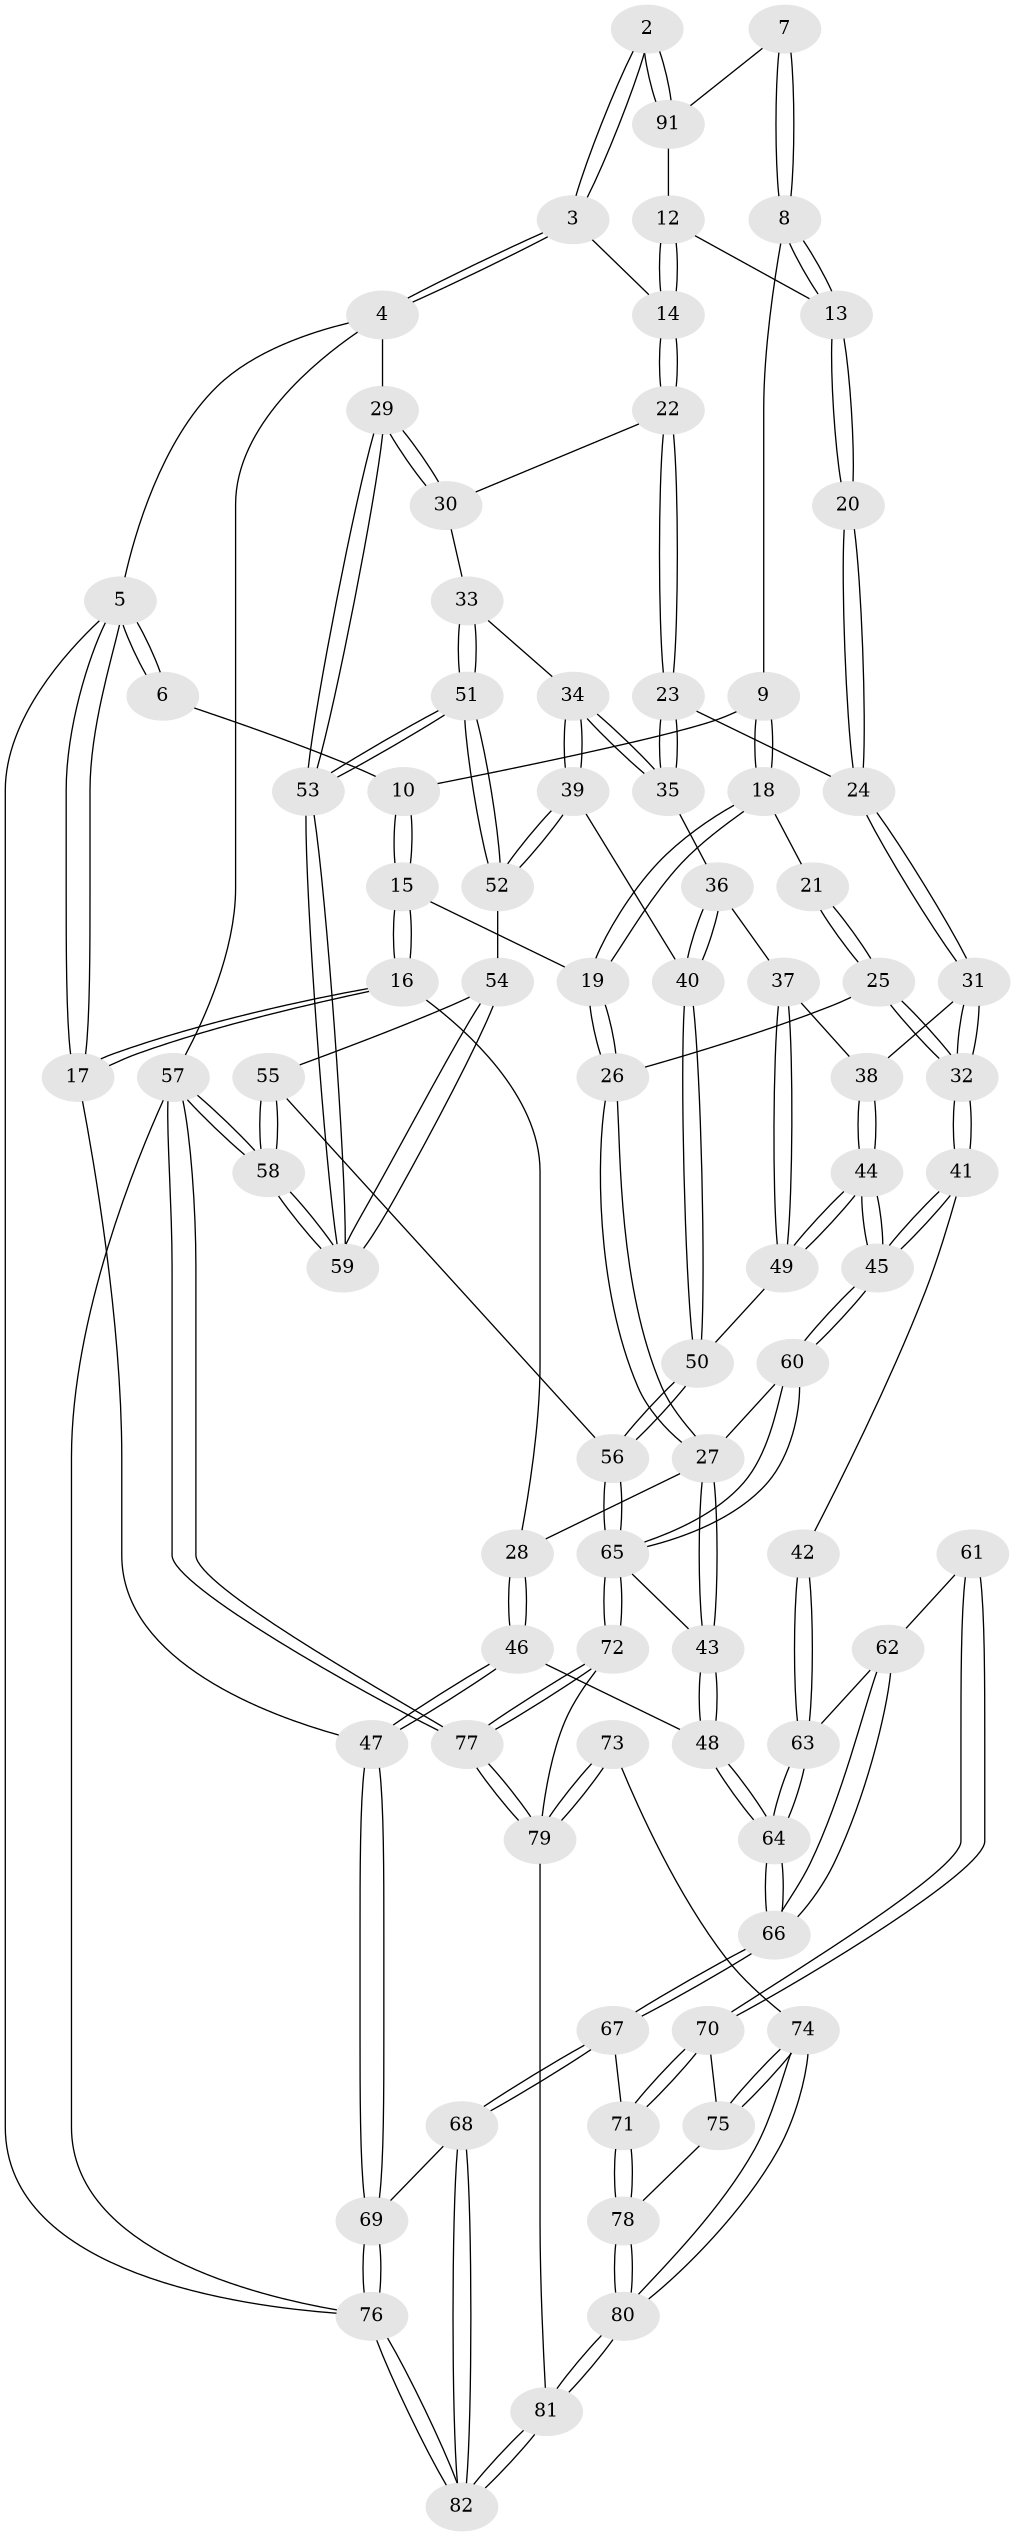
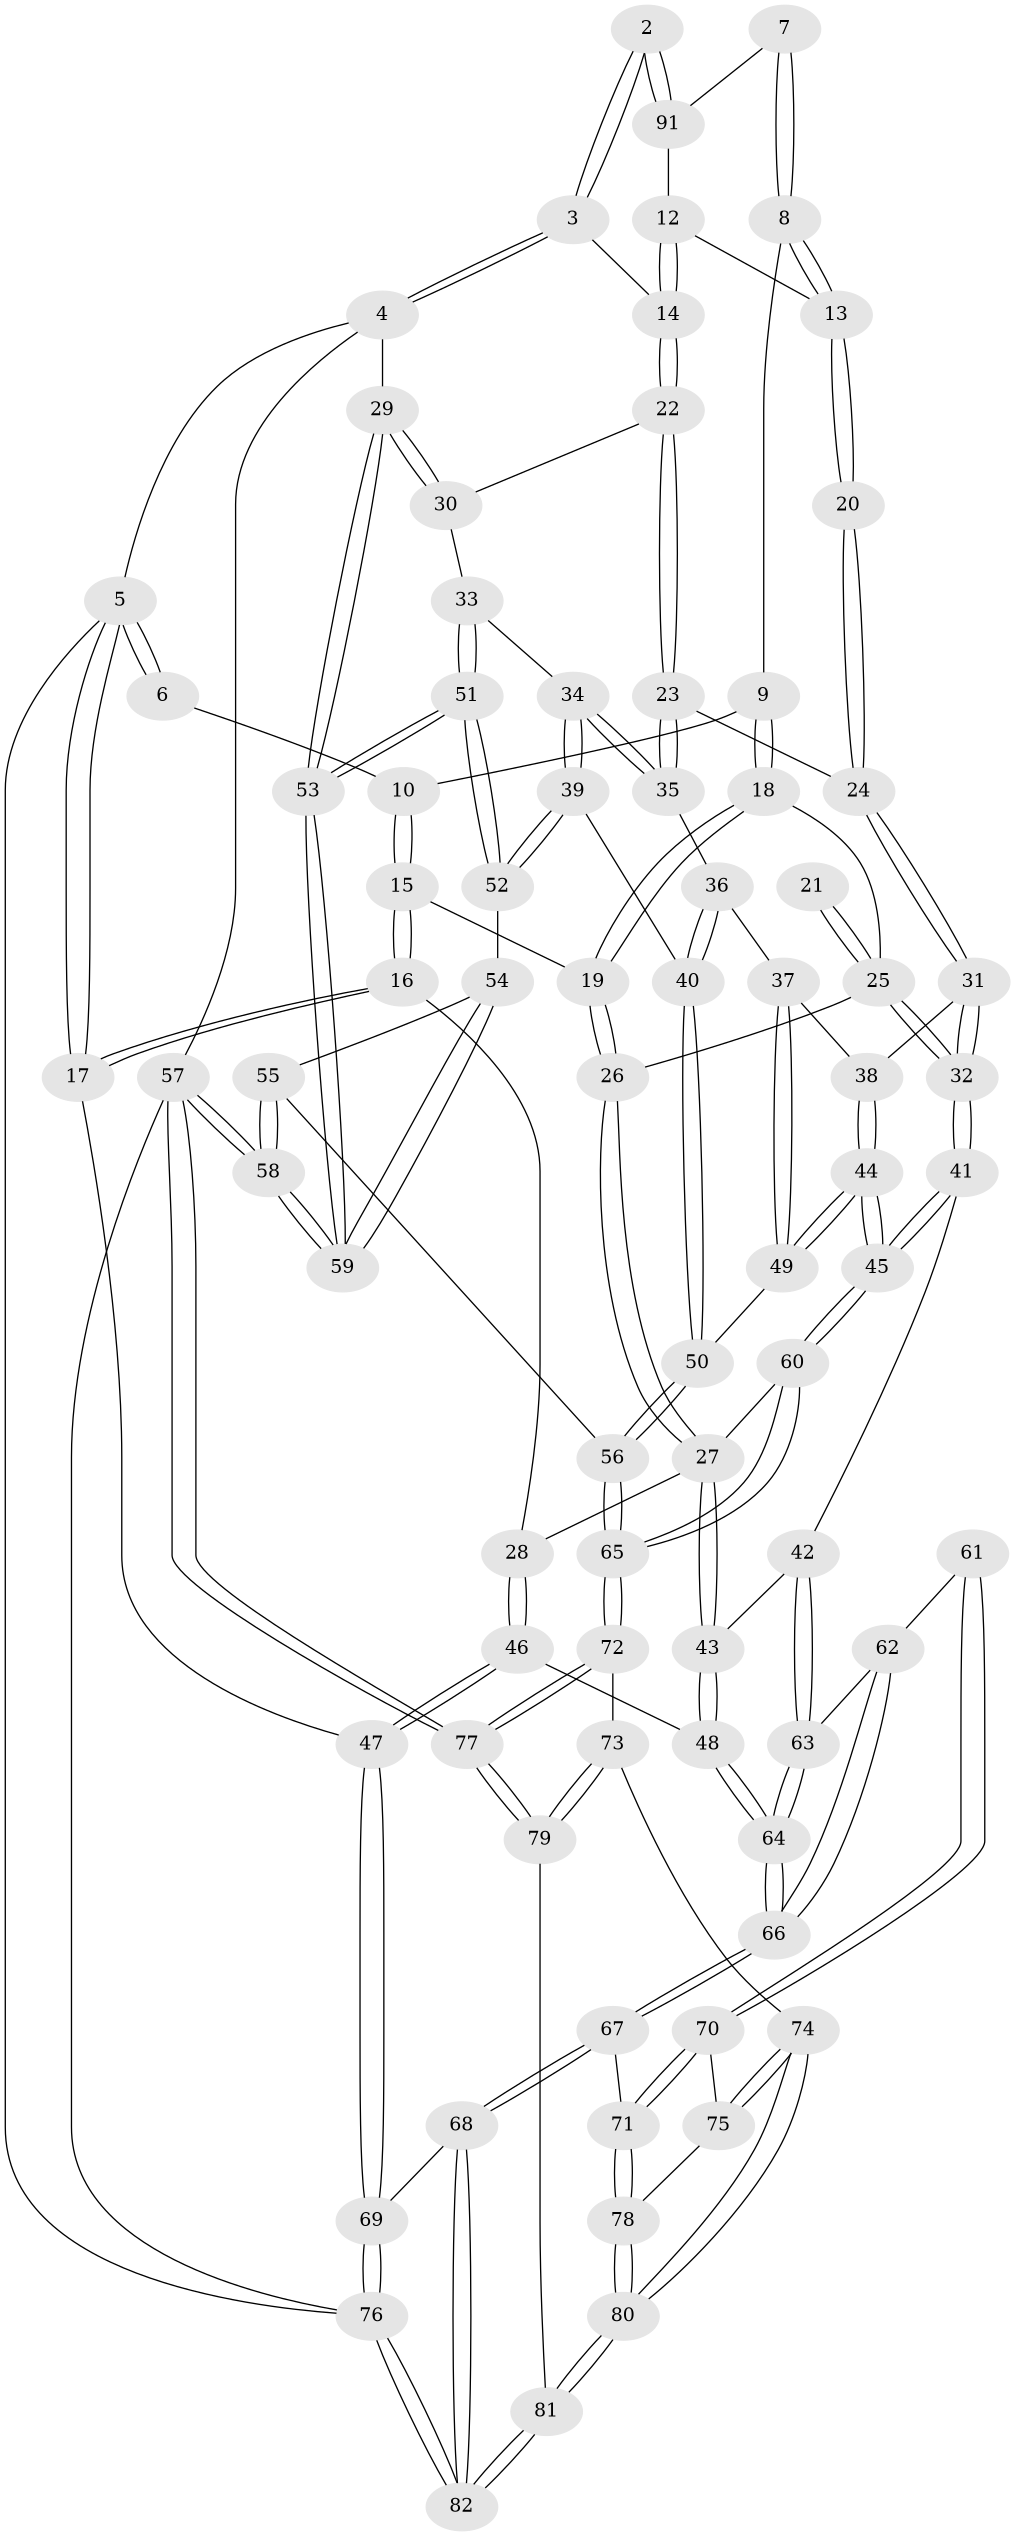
(788, 839) -> (862, 867)
(660, 1601) -> (756, 1601)
(558, 1739) -> (613, 1688)
